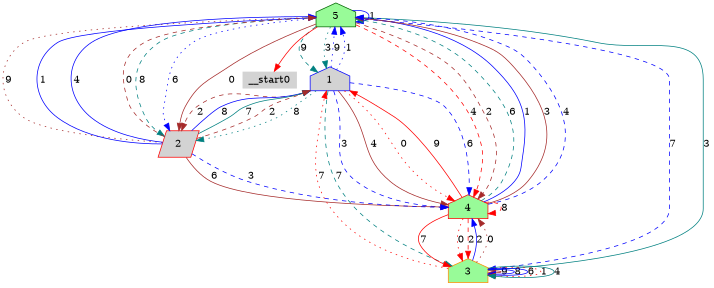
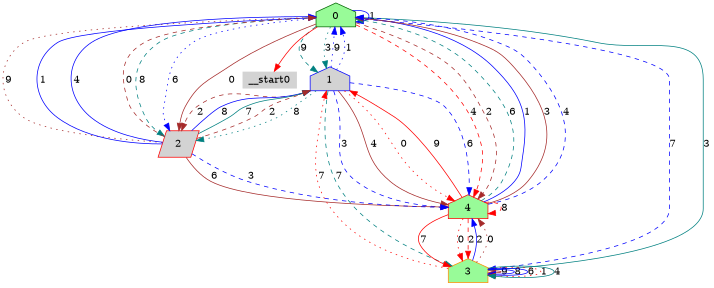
(336, 16) -> (336, 16)
